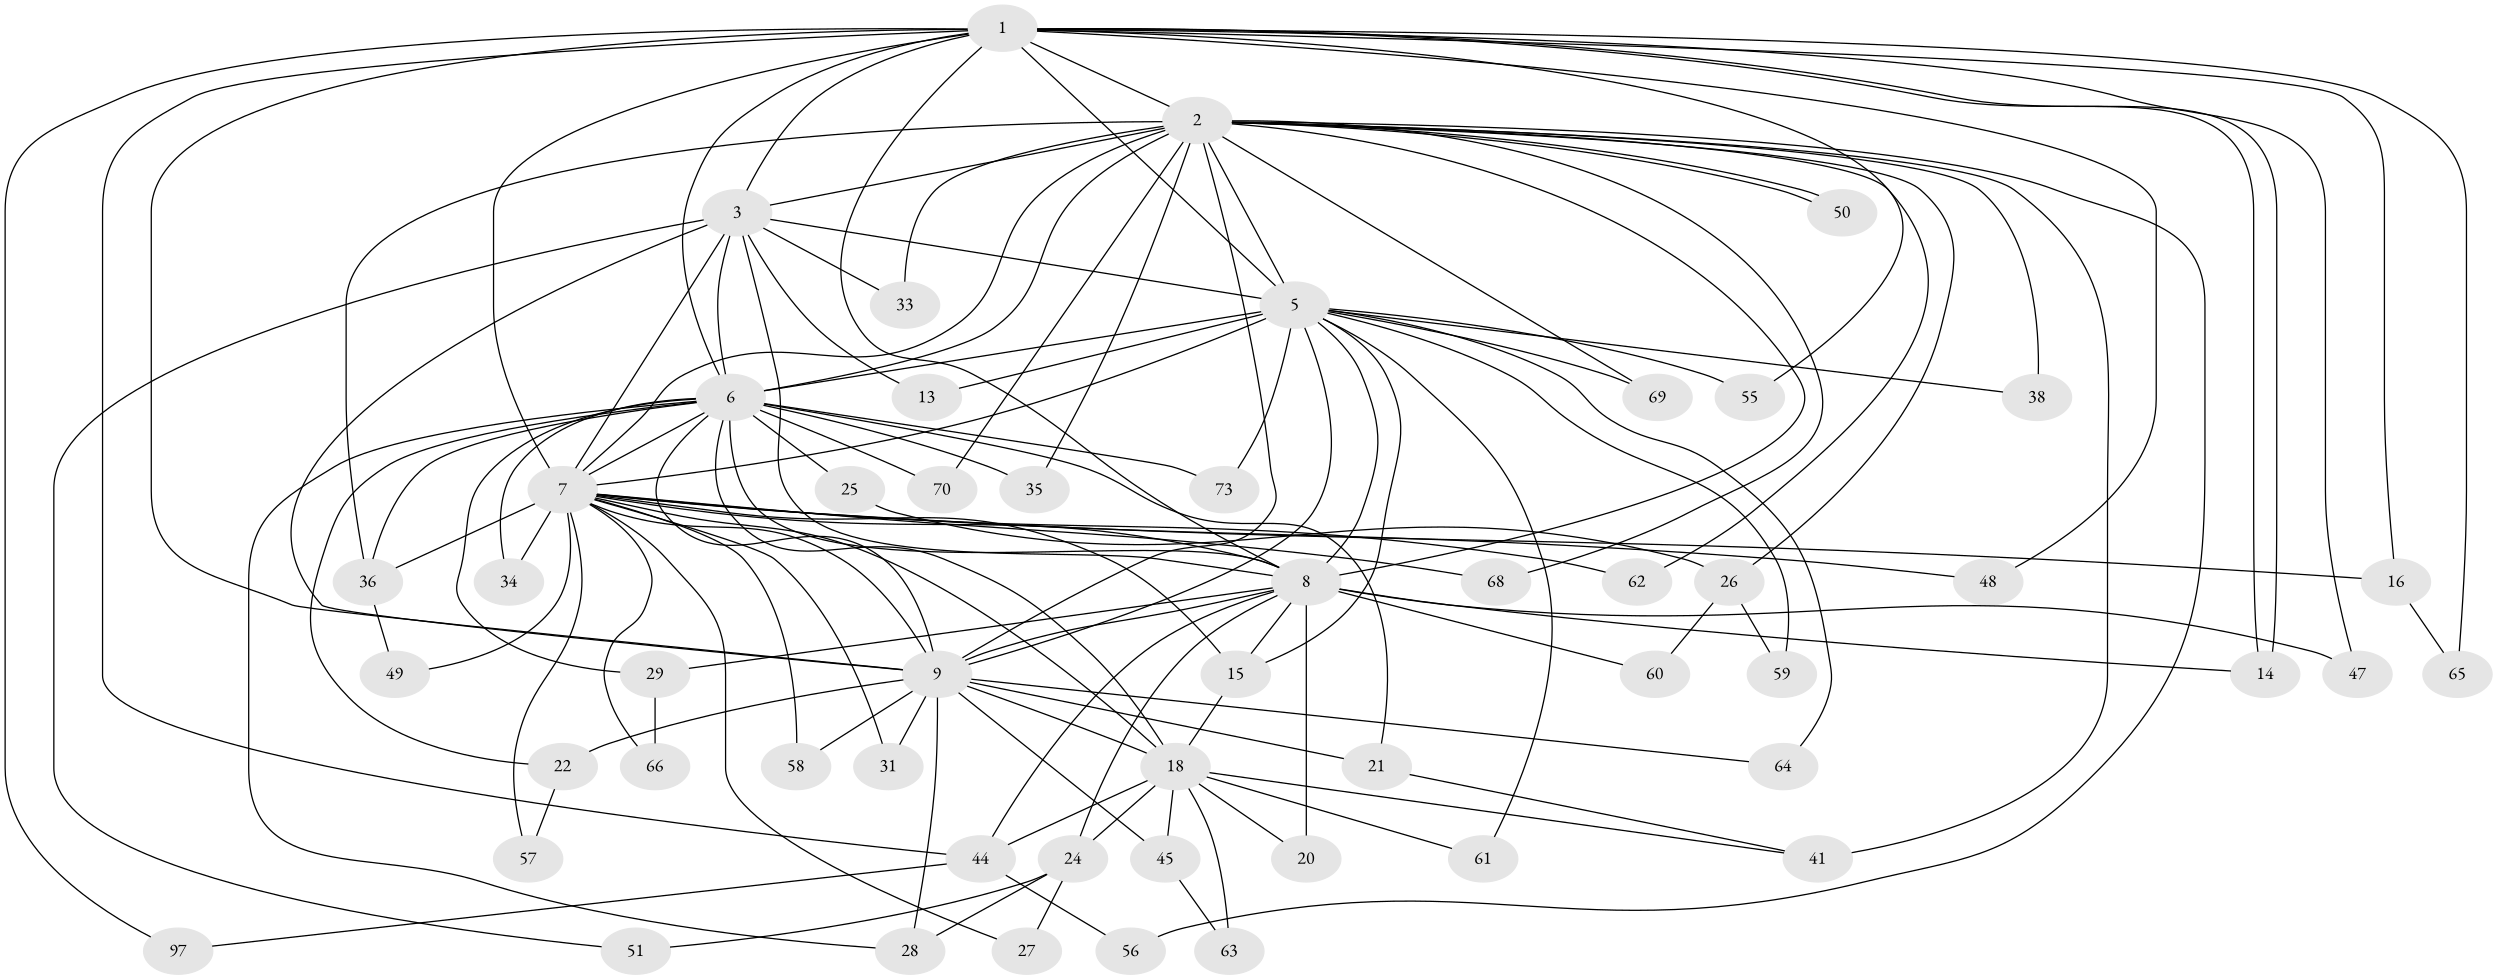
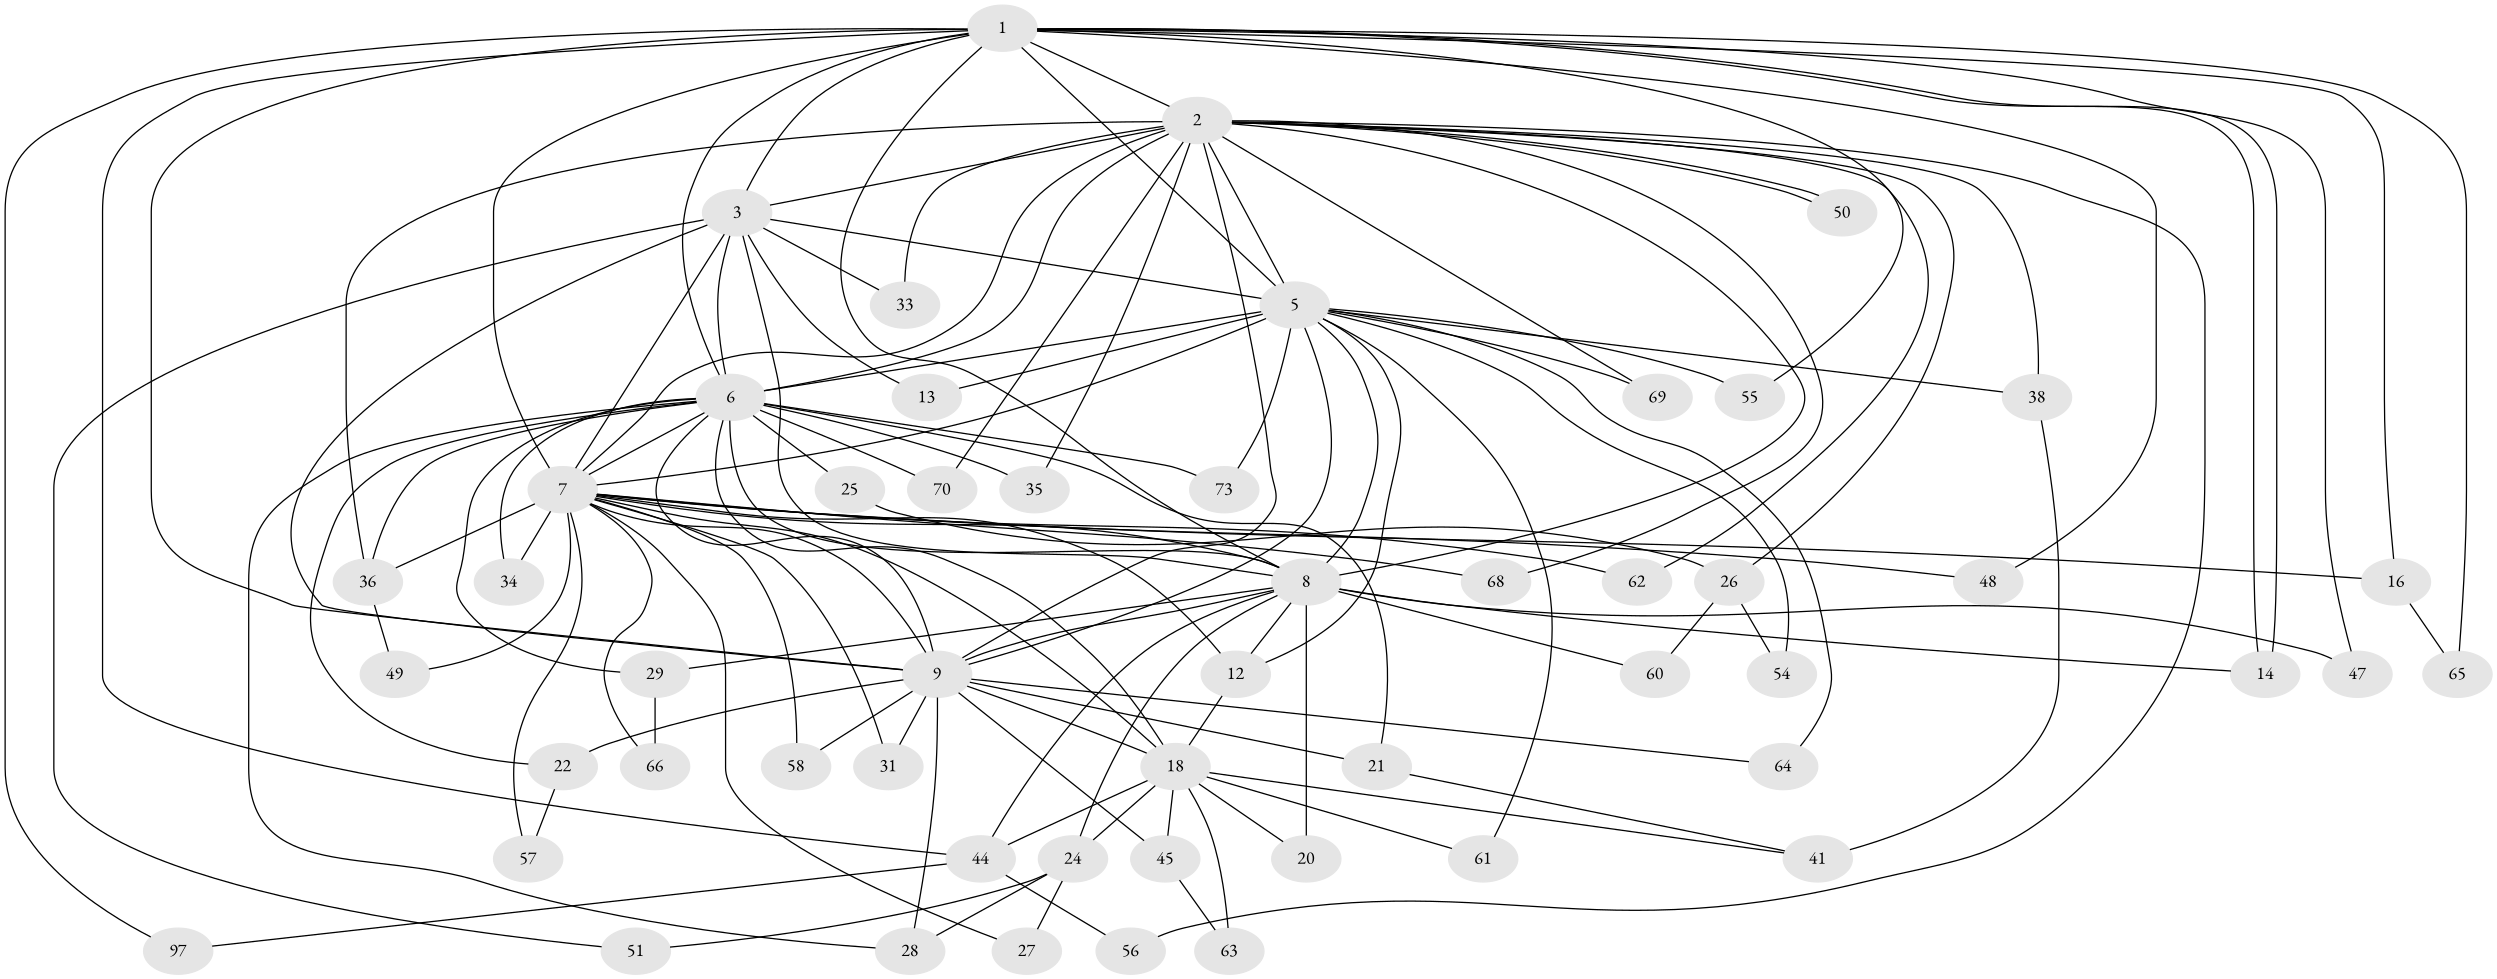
(2039, 211) -> (2056, 692)
(1236, 674) -> (1236, 674)
(1782, 674) -> (1782, 674)
